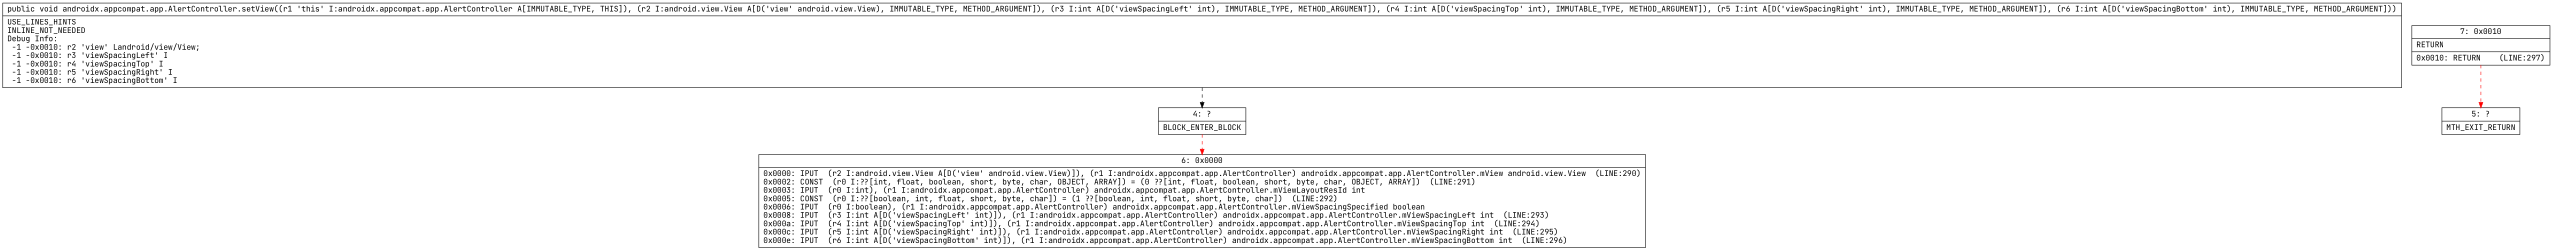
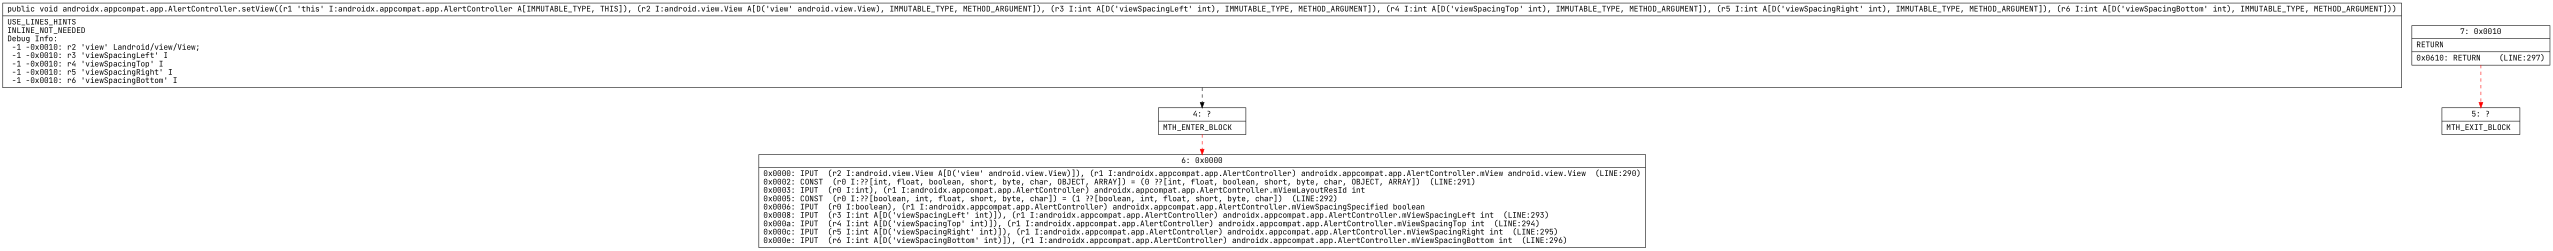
(2481, 58) -> (2481, 58)
(1202, 128) -> (1197, 128)
(2481, 128) -> (2479, 128)
